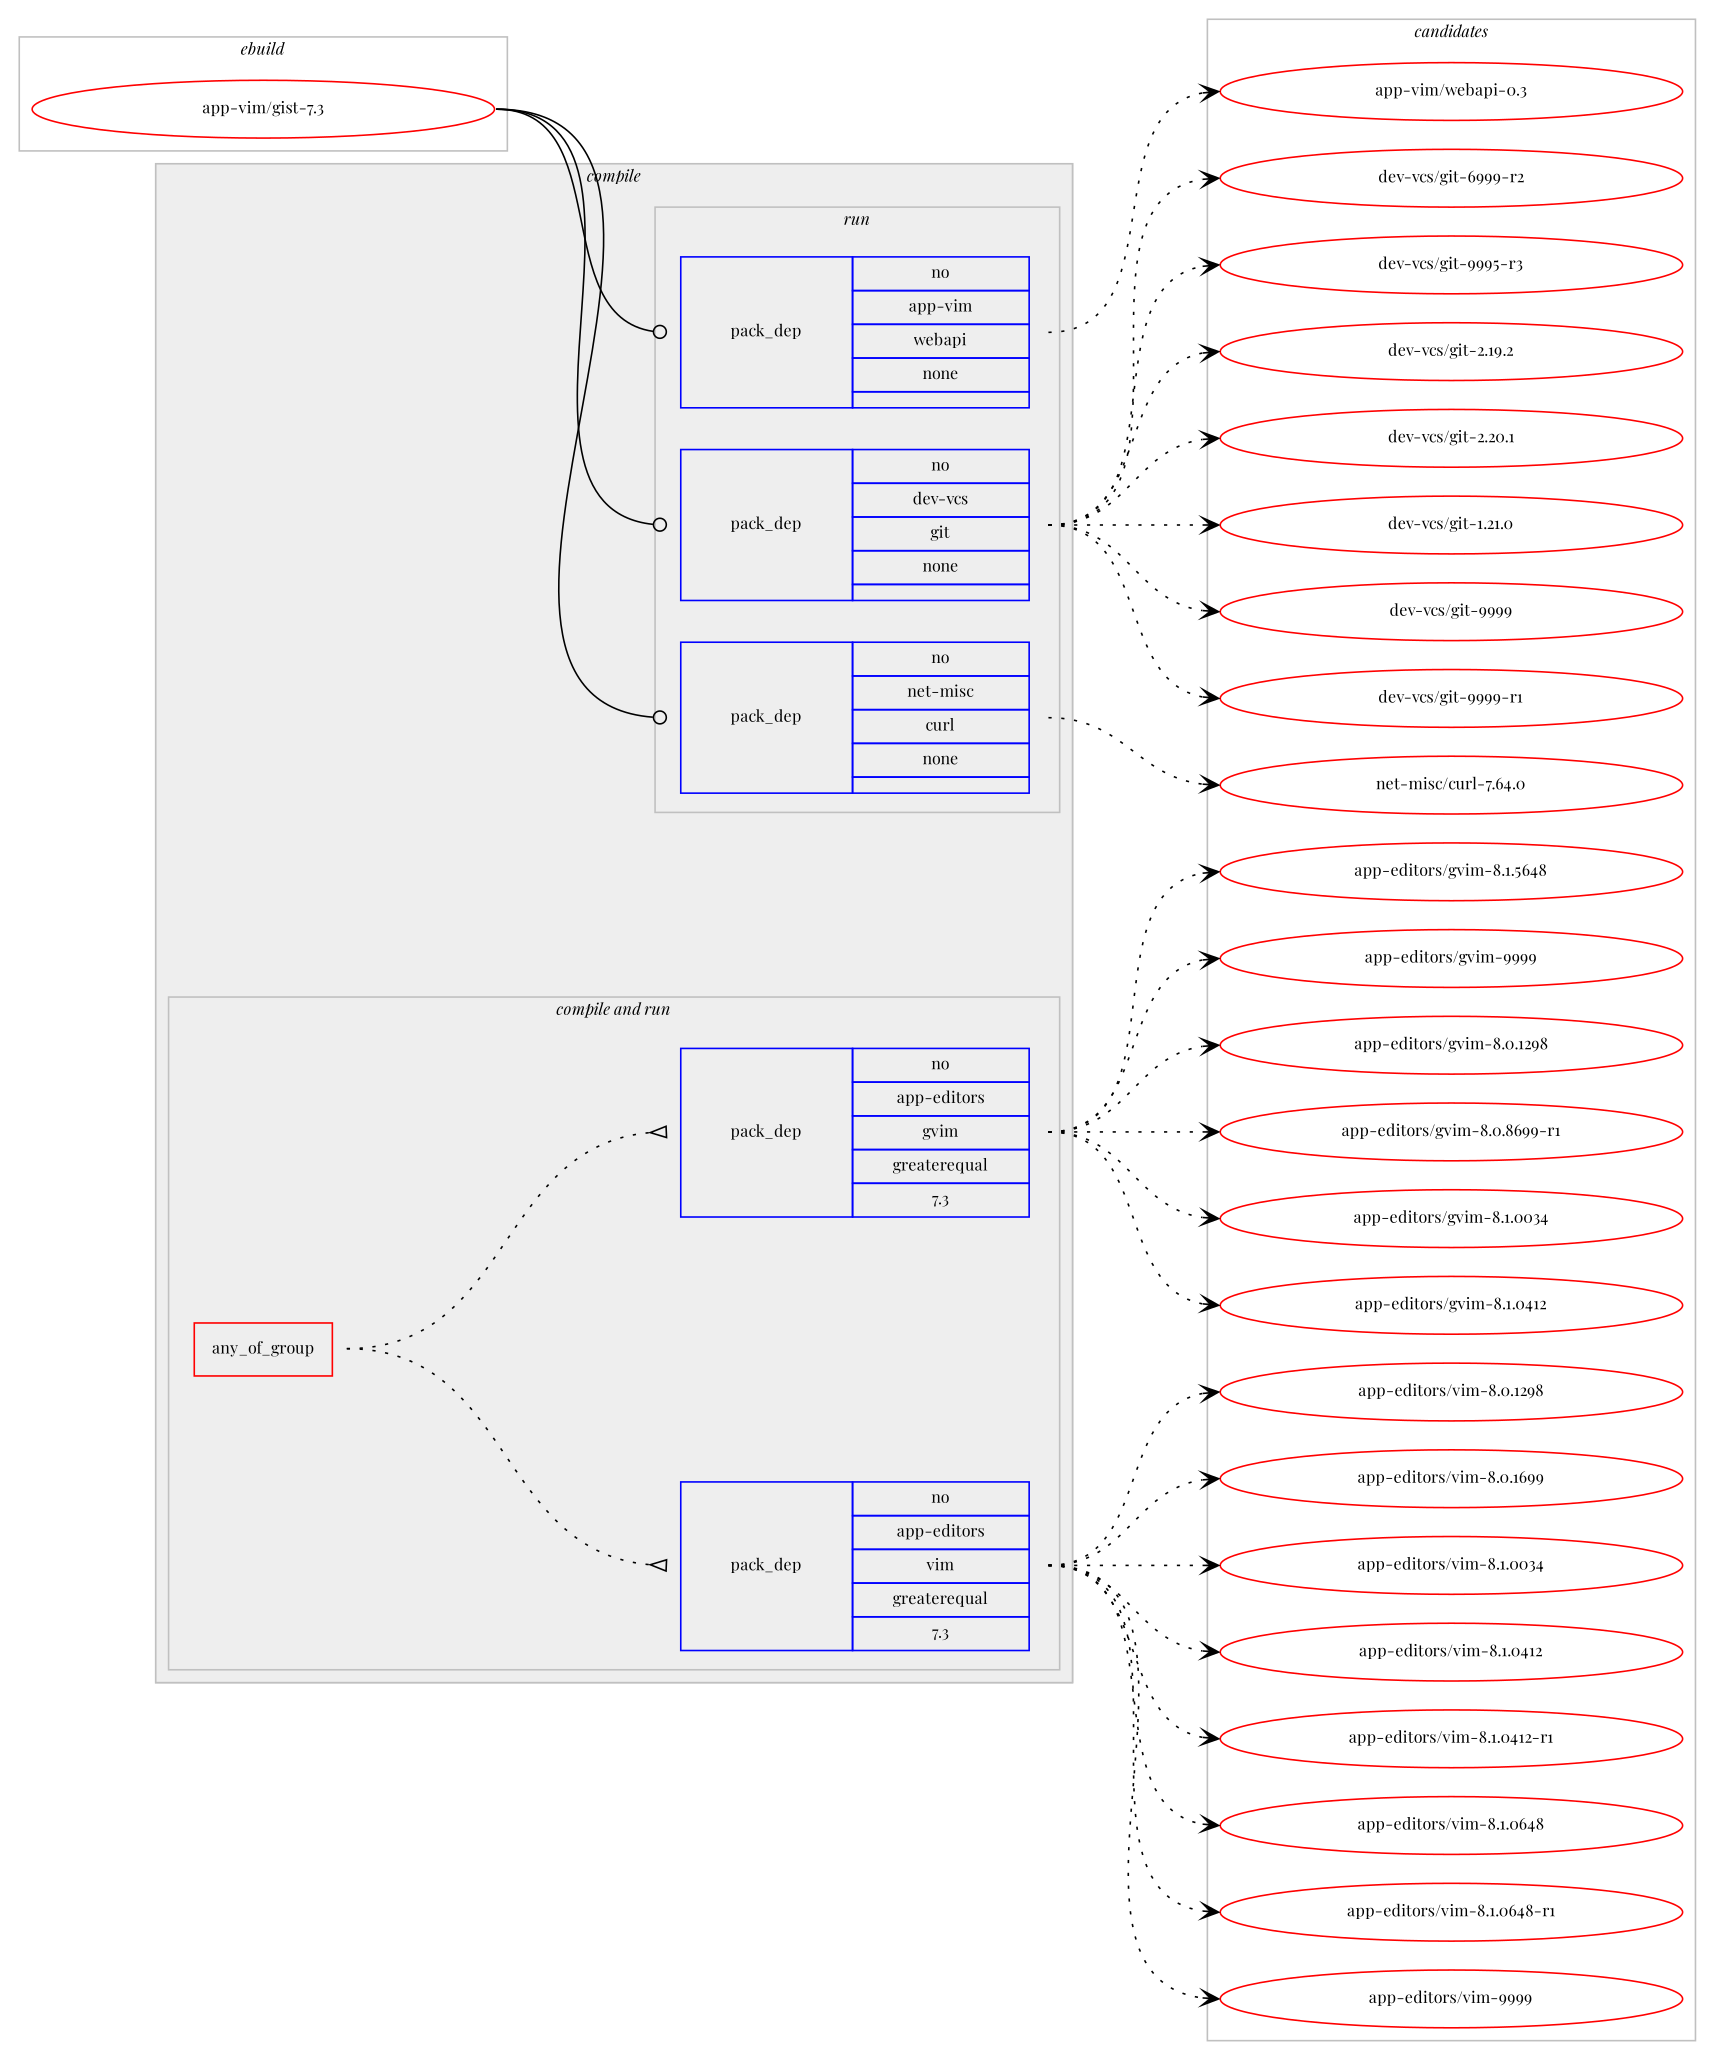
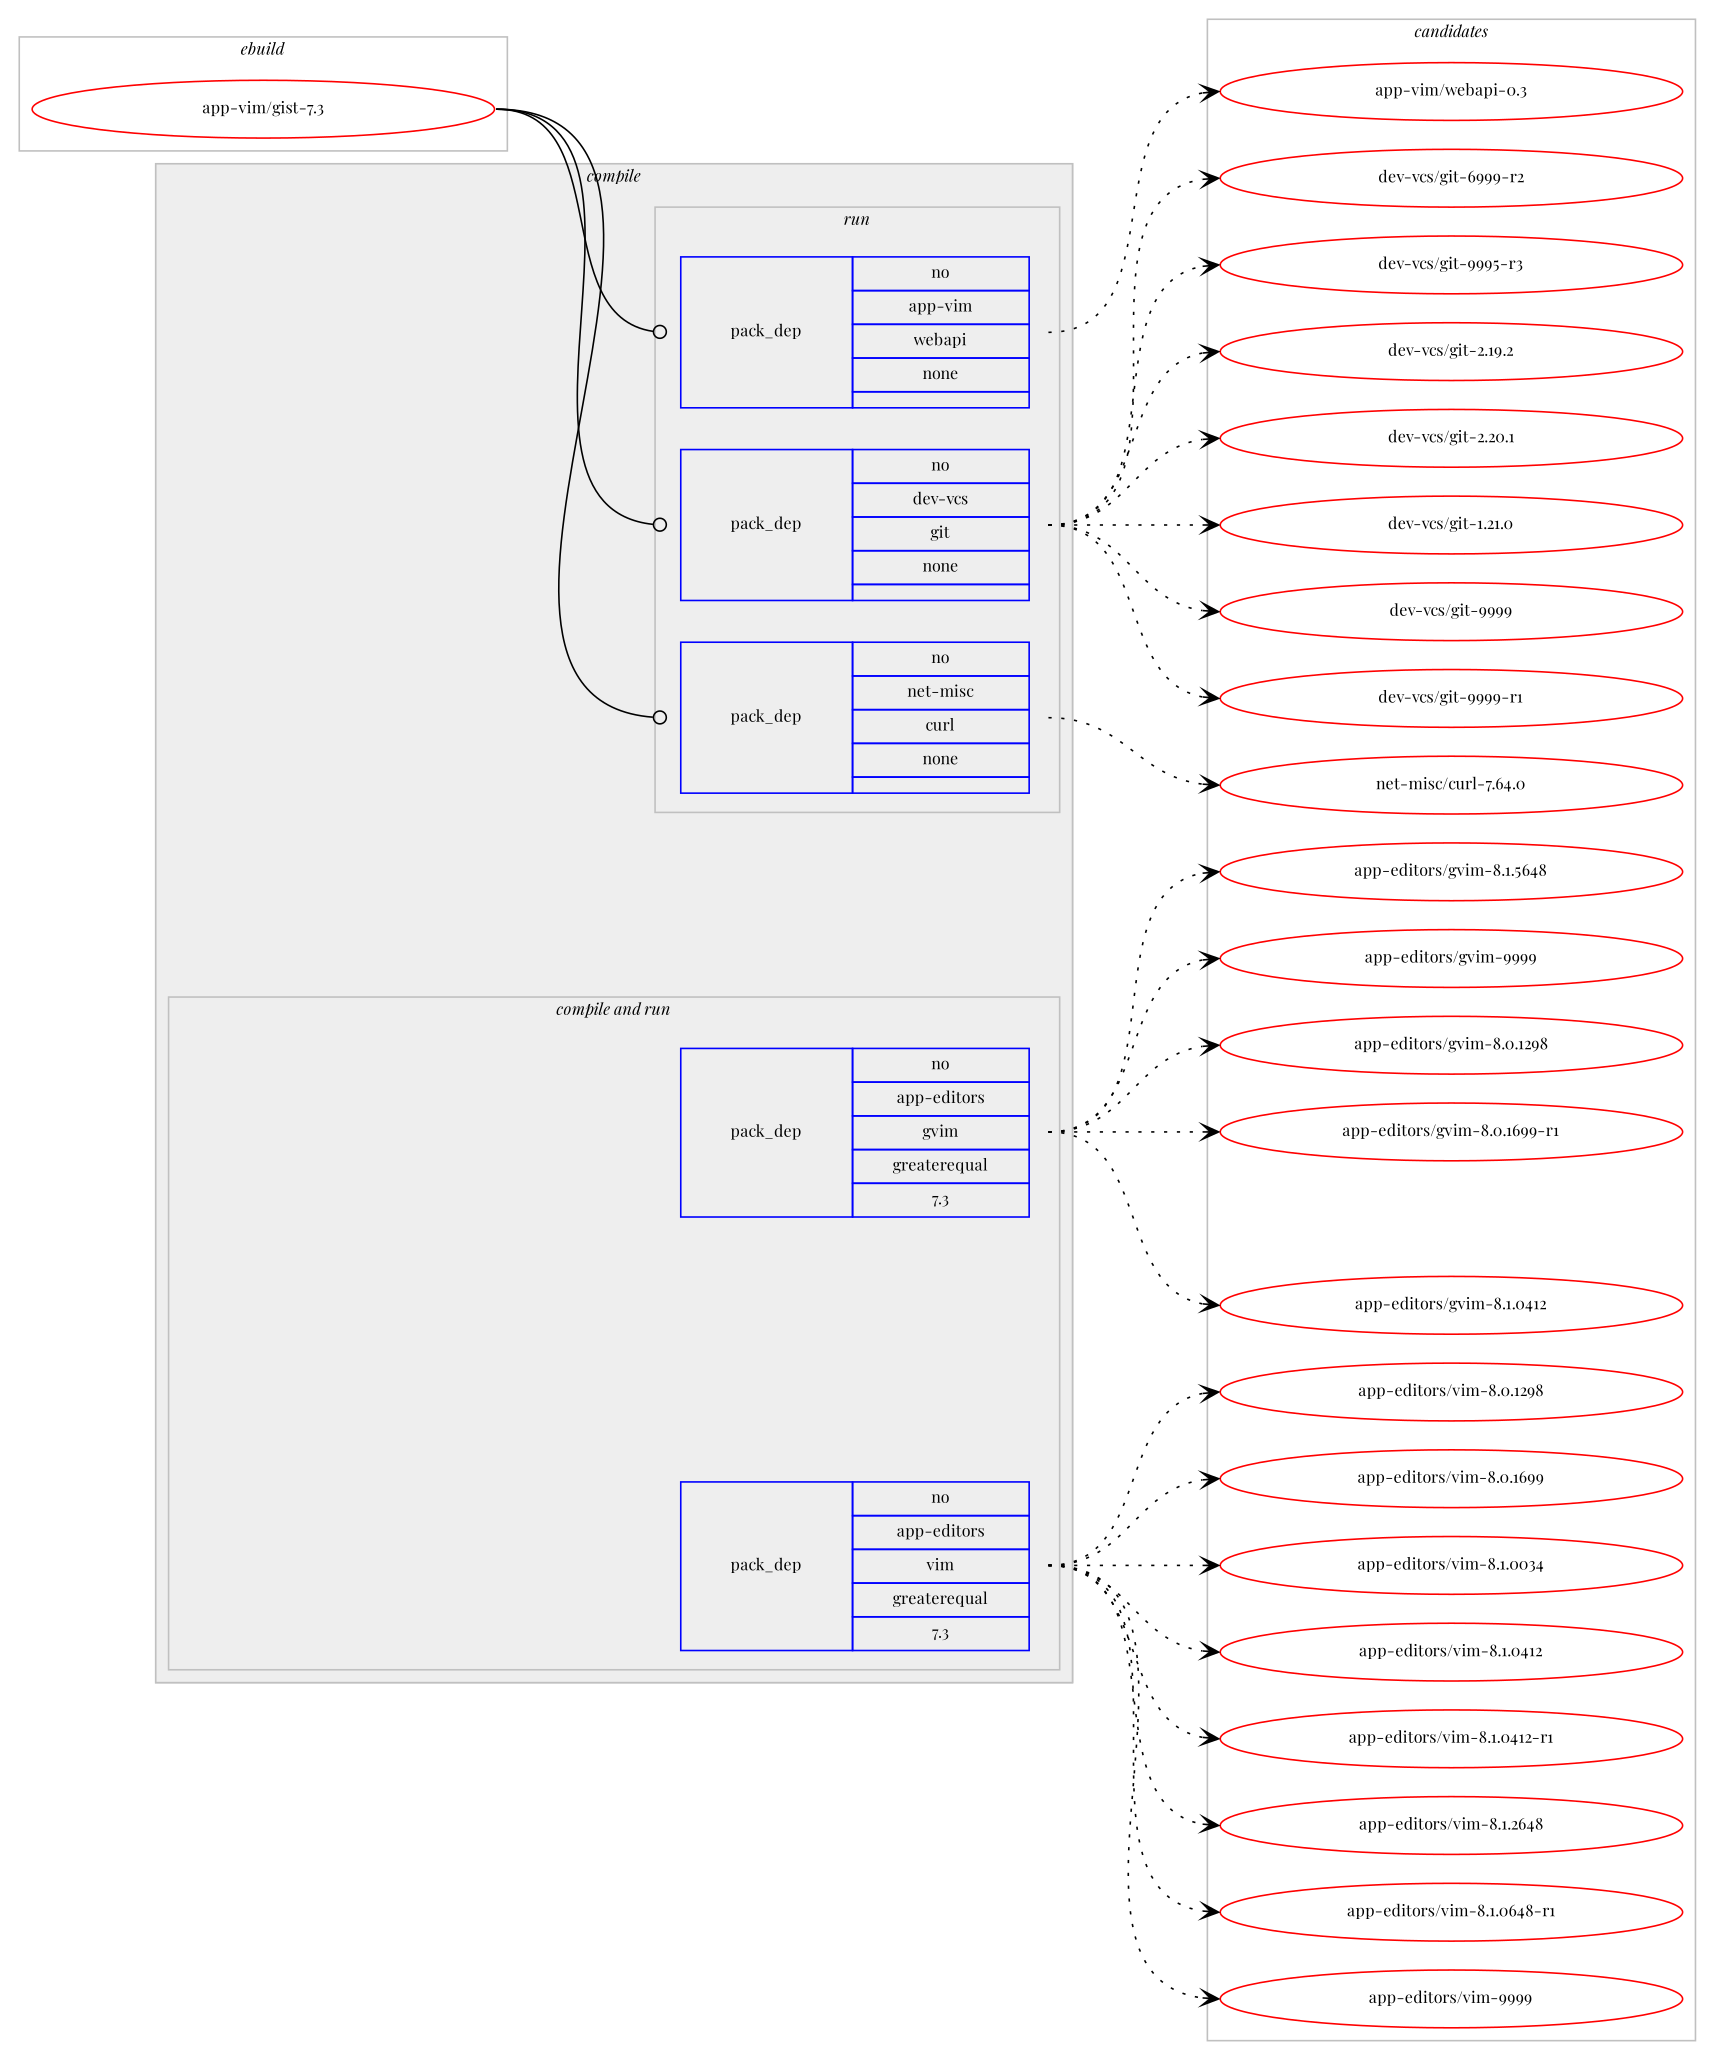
(1451, 1132) -> (1451, 1132)
(1451, 1219) -> none
(263, 1349) -> none
(1451, 1826) -> (1451, 1826)
